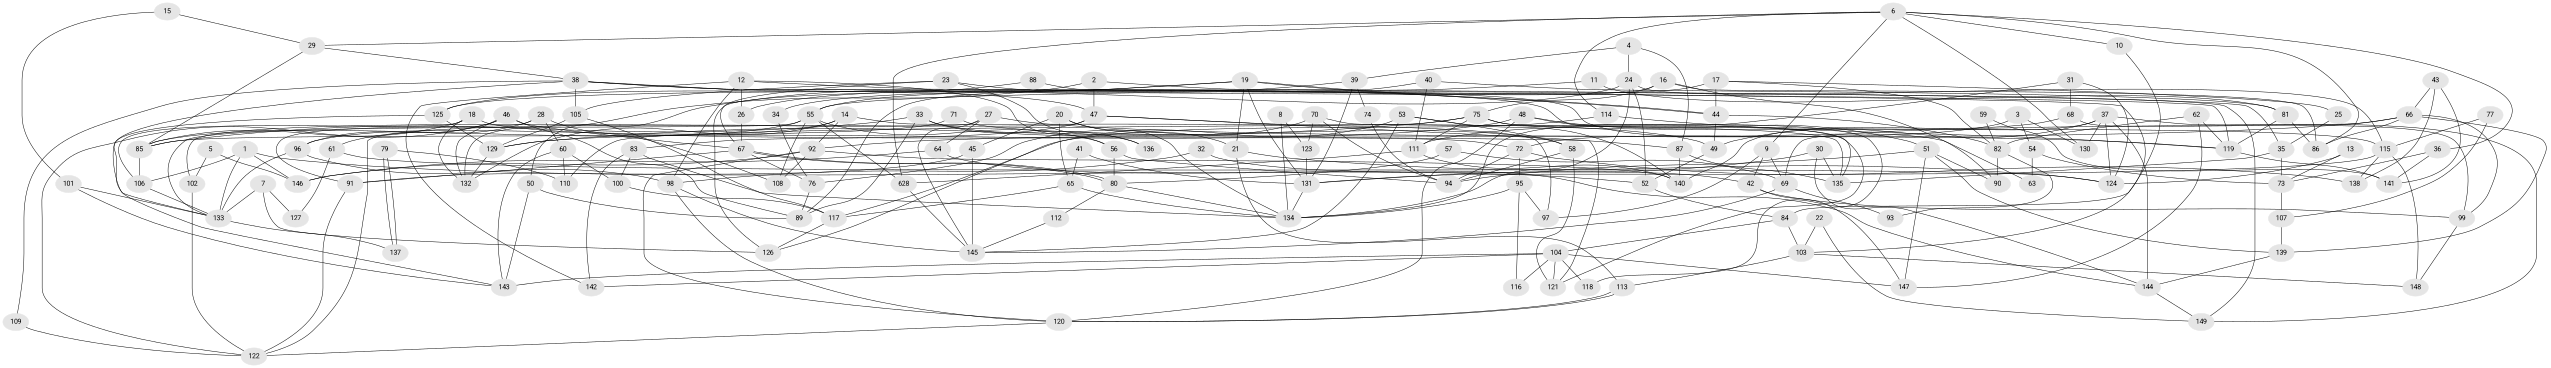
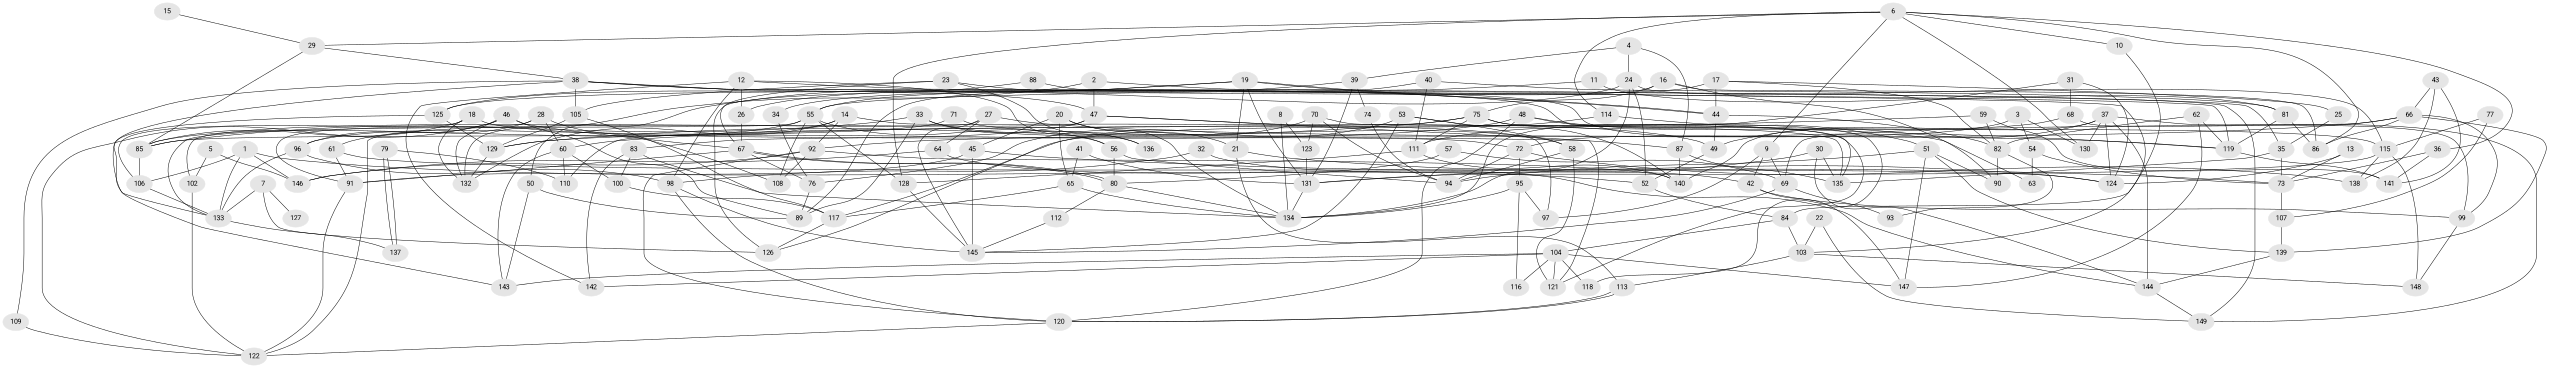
none -> (1273, 126)
none -> (1627, 170)
(69, 184) -> none
(904, 184) -> (904, 184)
(318, 186) -> (341, 167)
